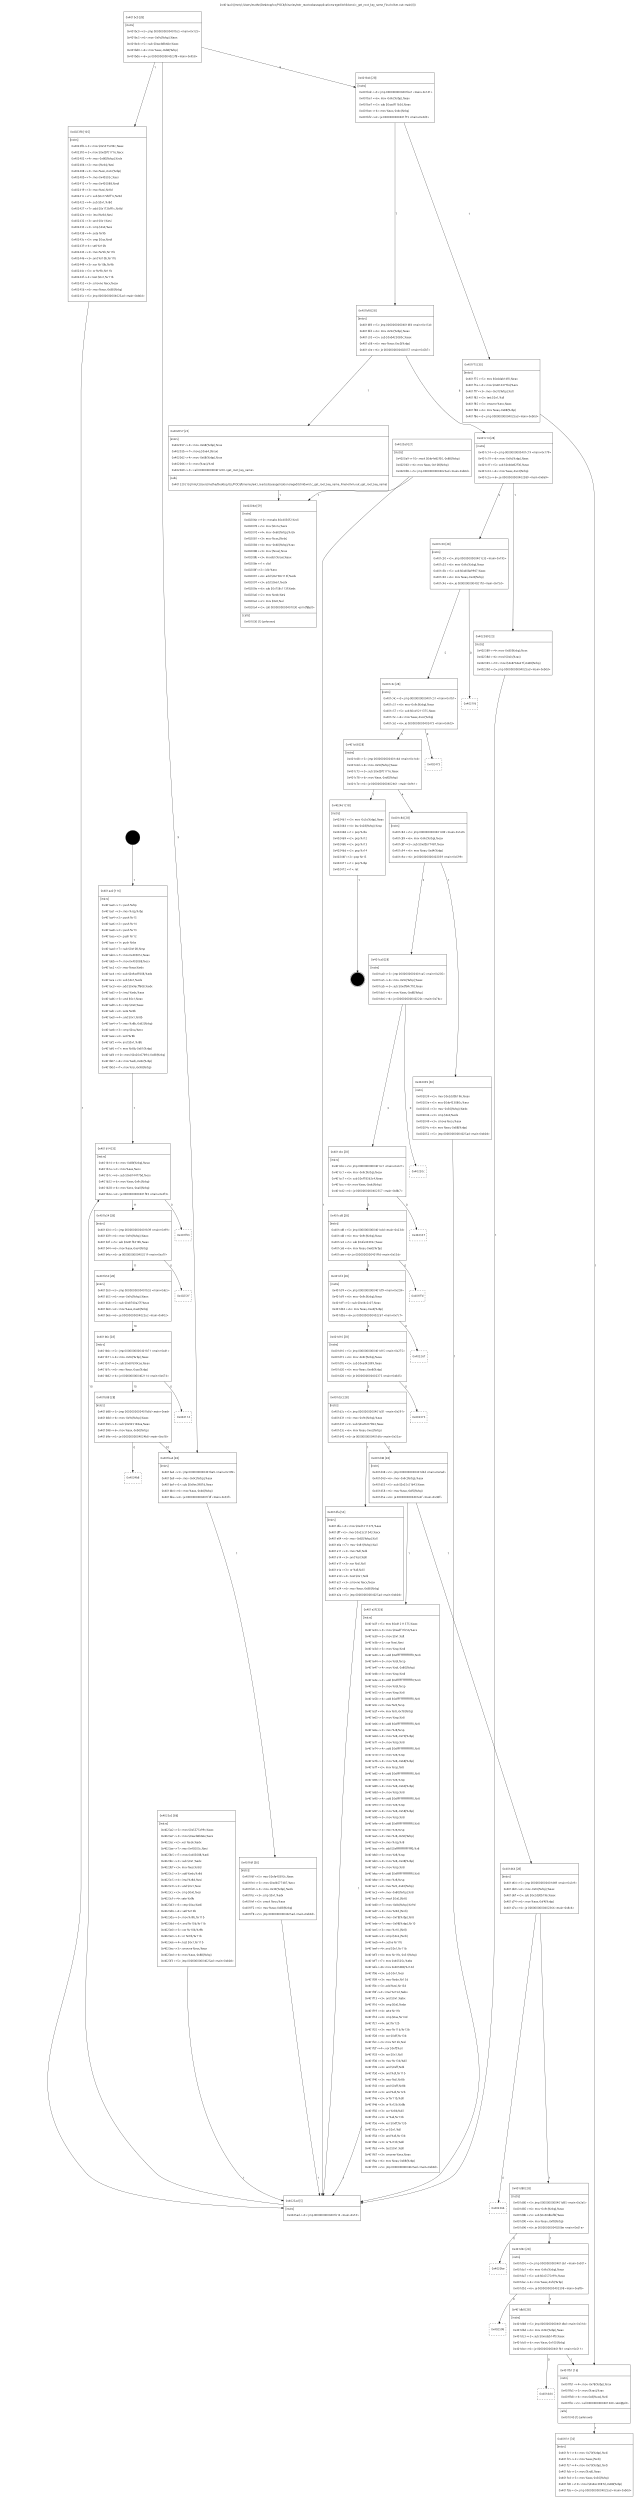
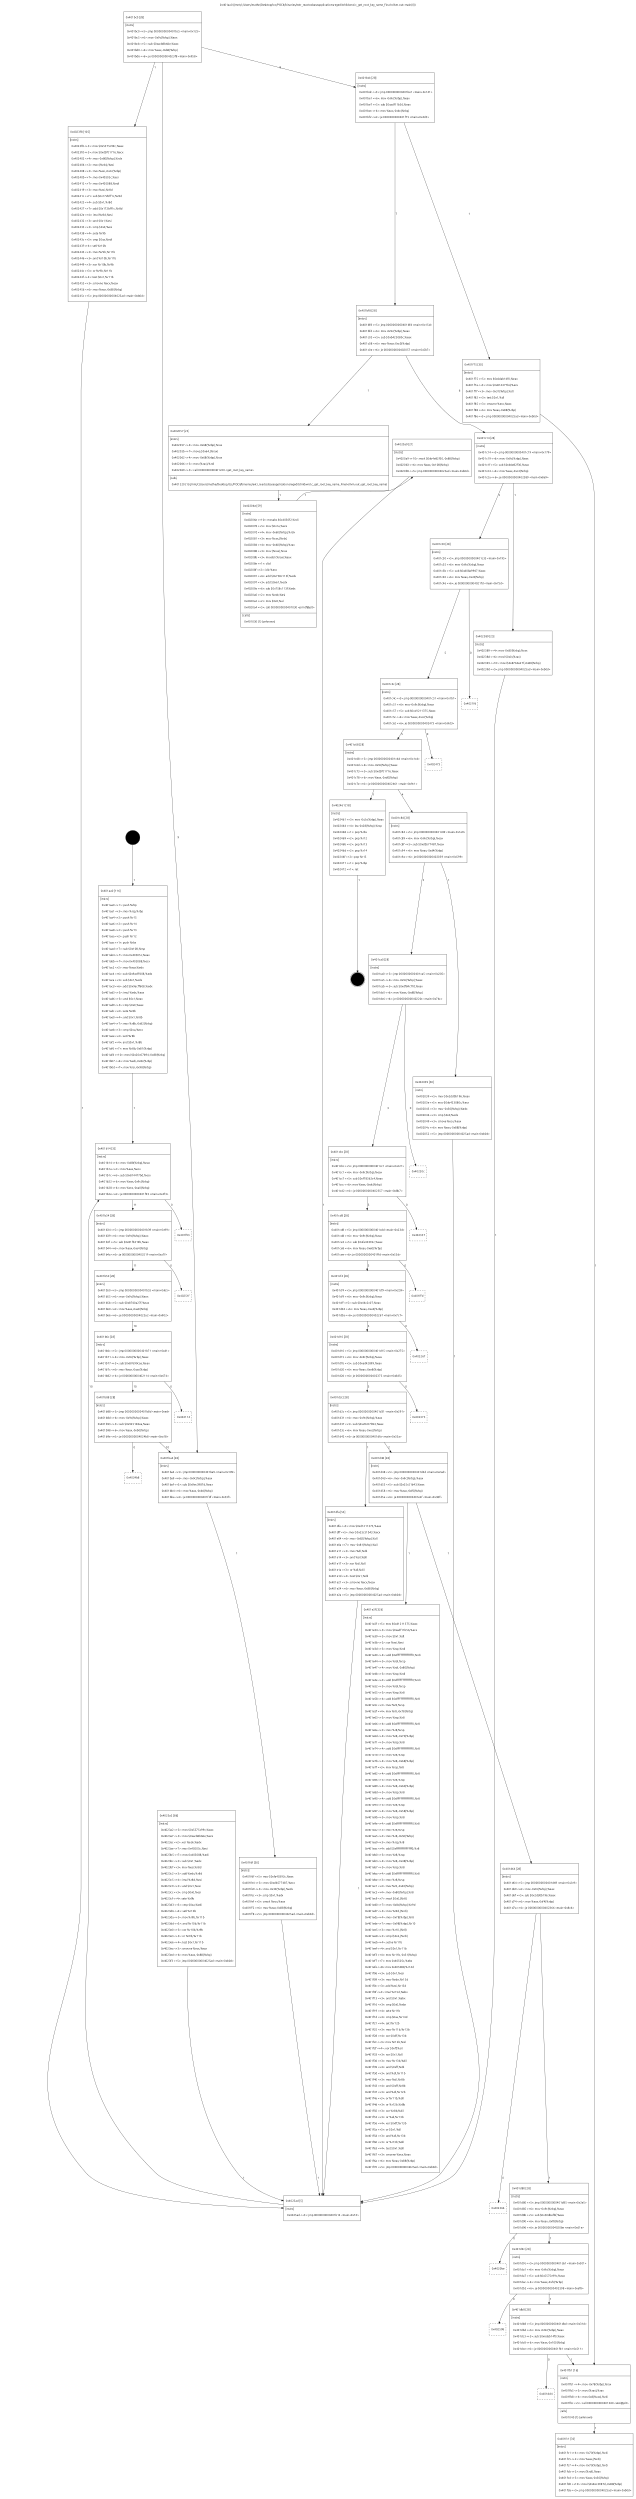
(362, 491) -> (354, 491)
(350, 2161) -> none
